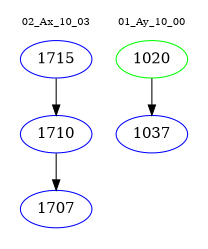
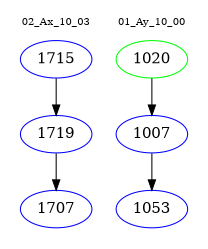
(56, 134) -> (56, 134)
(152, 134) -> (152, 134)
none -> (152, 209)
